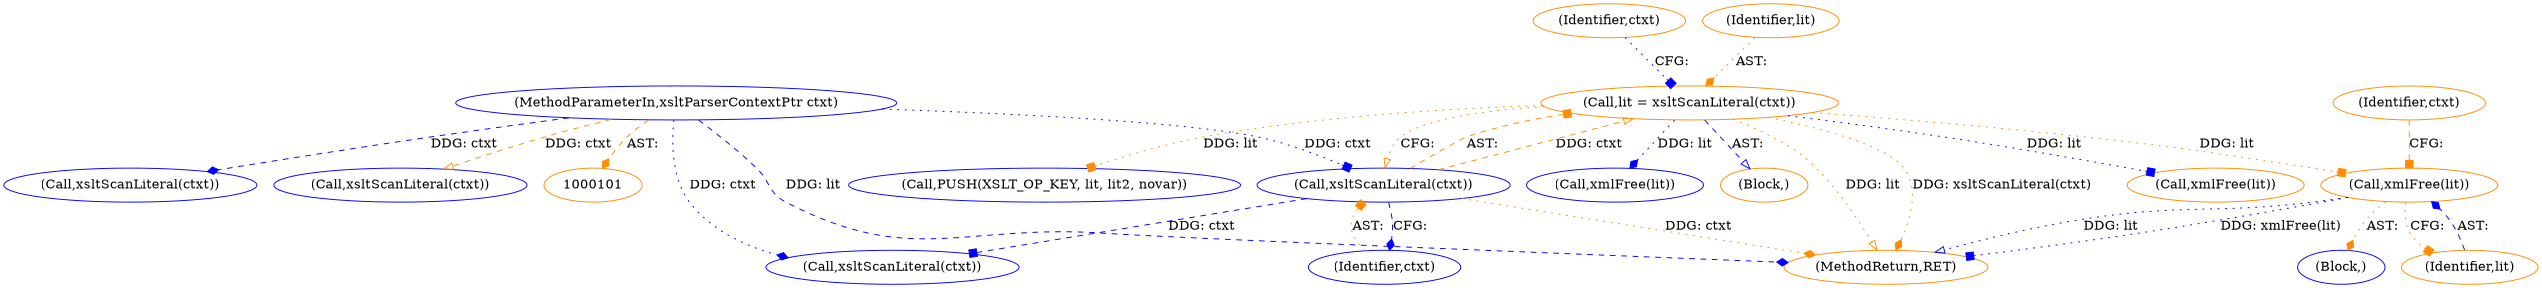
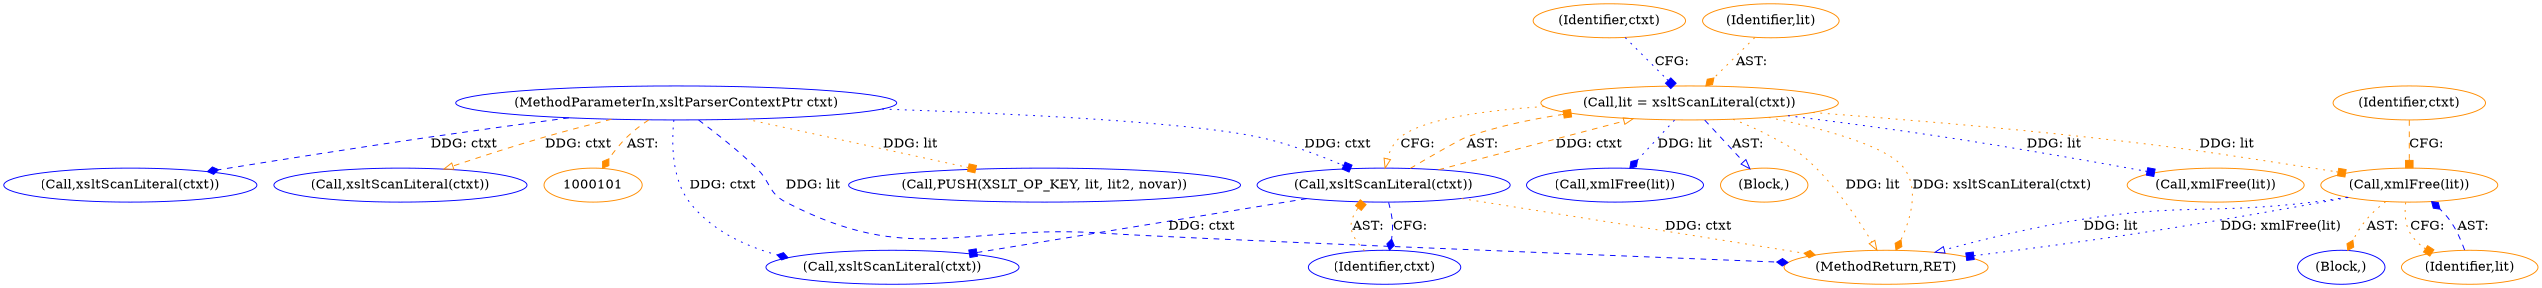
(1317, 121) -> (856, 143)
